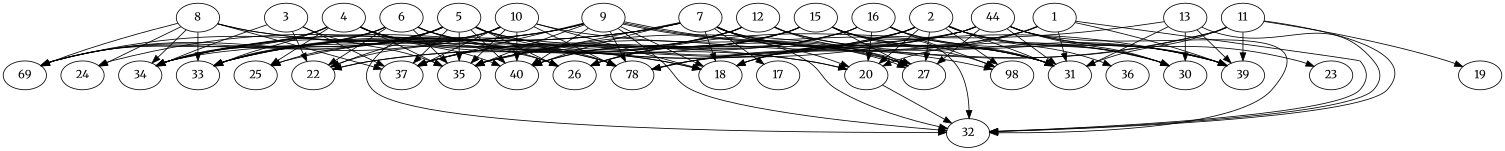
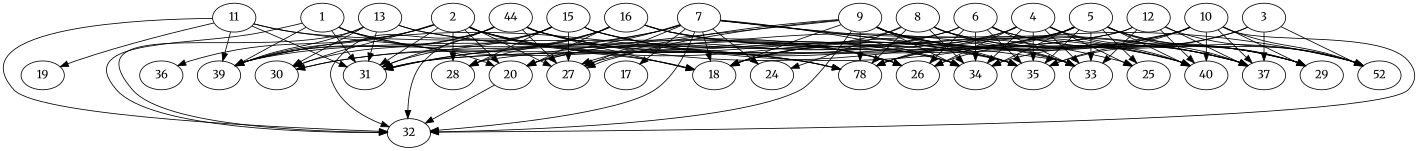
(837, 46) -> none
(511, 47) -> (784, 37)
(25, 75) -> (1322, 75)
(313, 75) -> (1379, 75)
(1012, 75) -> (453, 75)
(1331, 75) -> none
